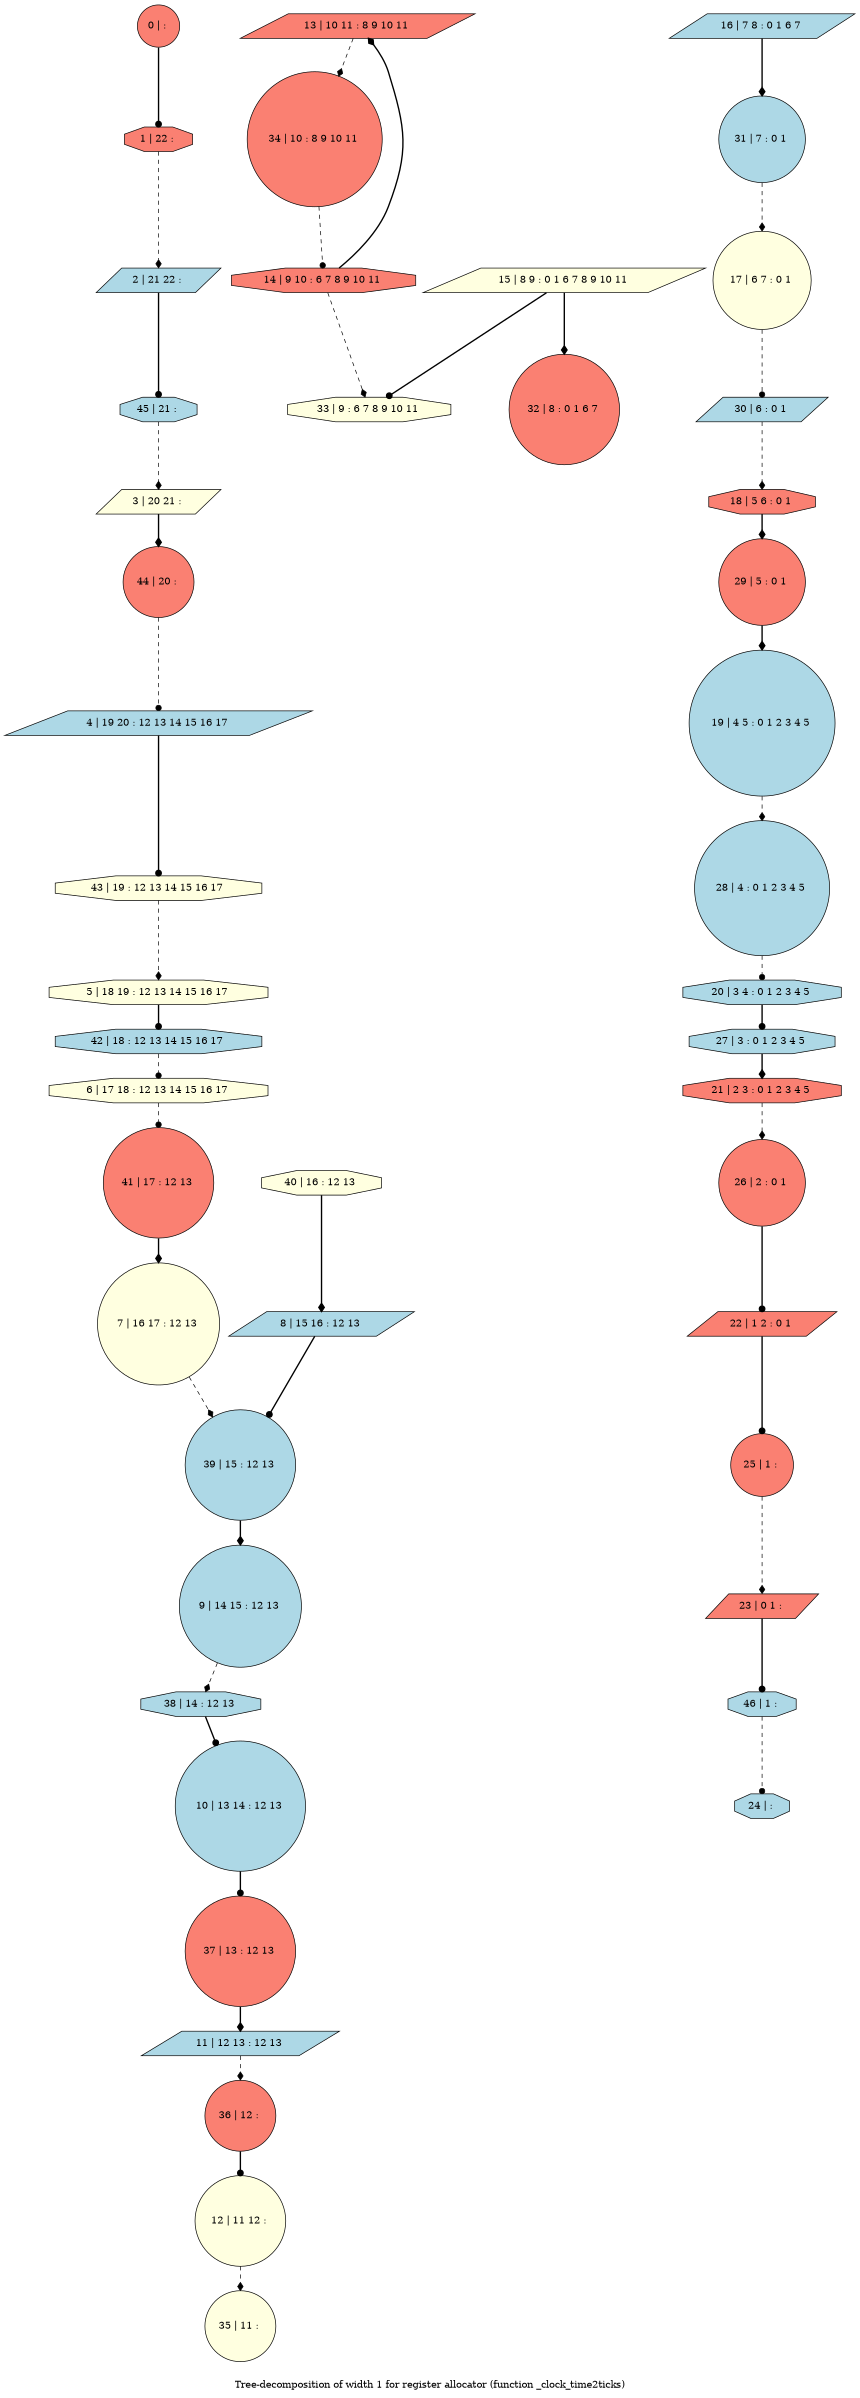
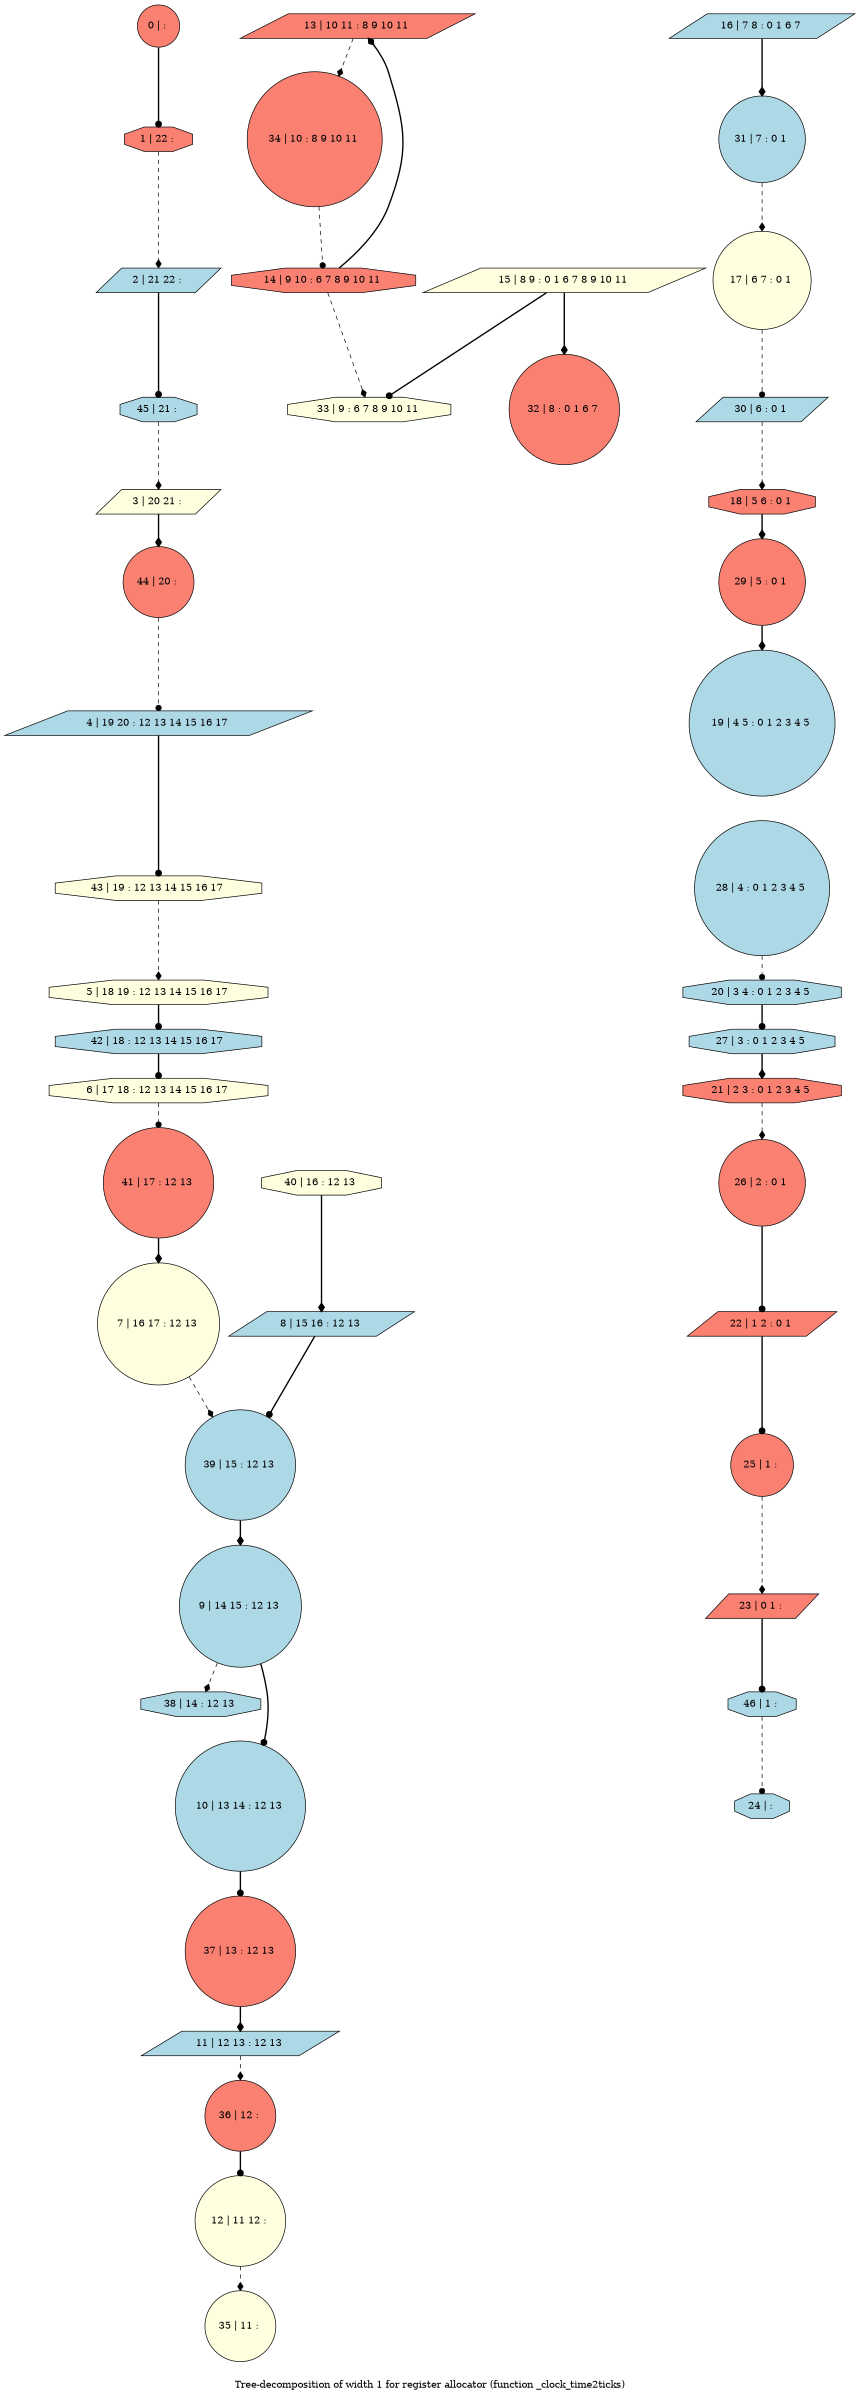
(762, 804) -> none
(159, 1063) -> (159, 1063)
(210, 1728) -> (268, 1702)
